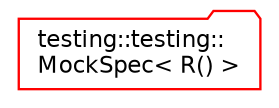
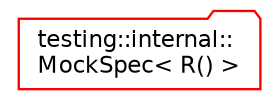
(140, 54) -> (140, 54)
